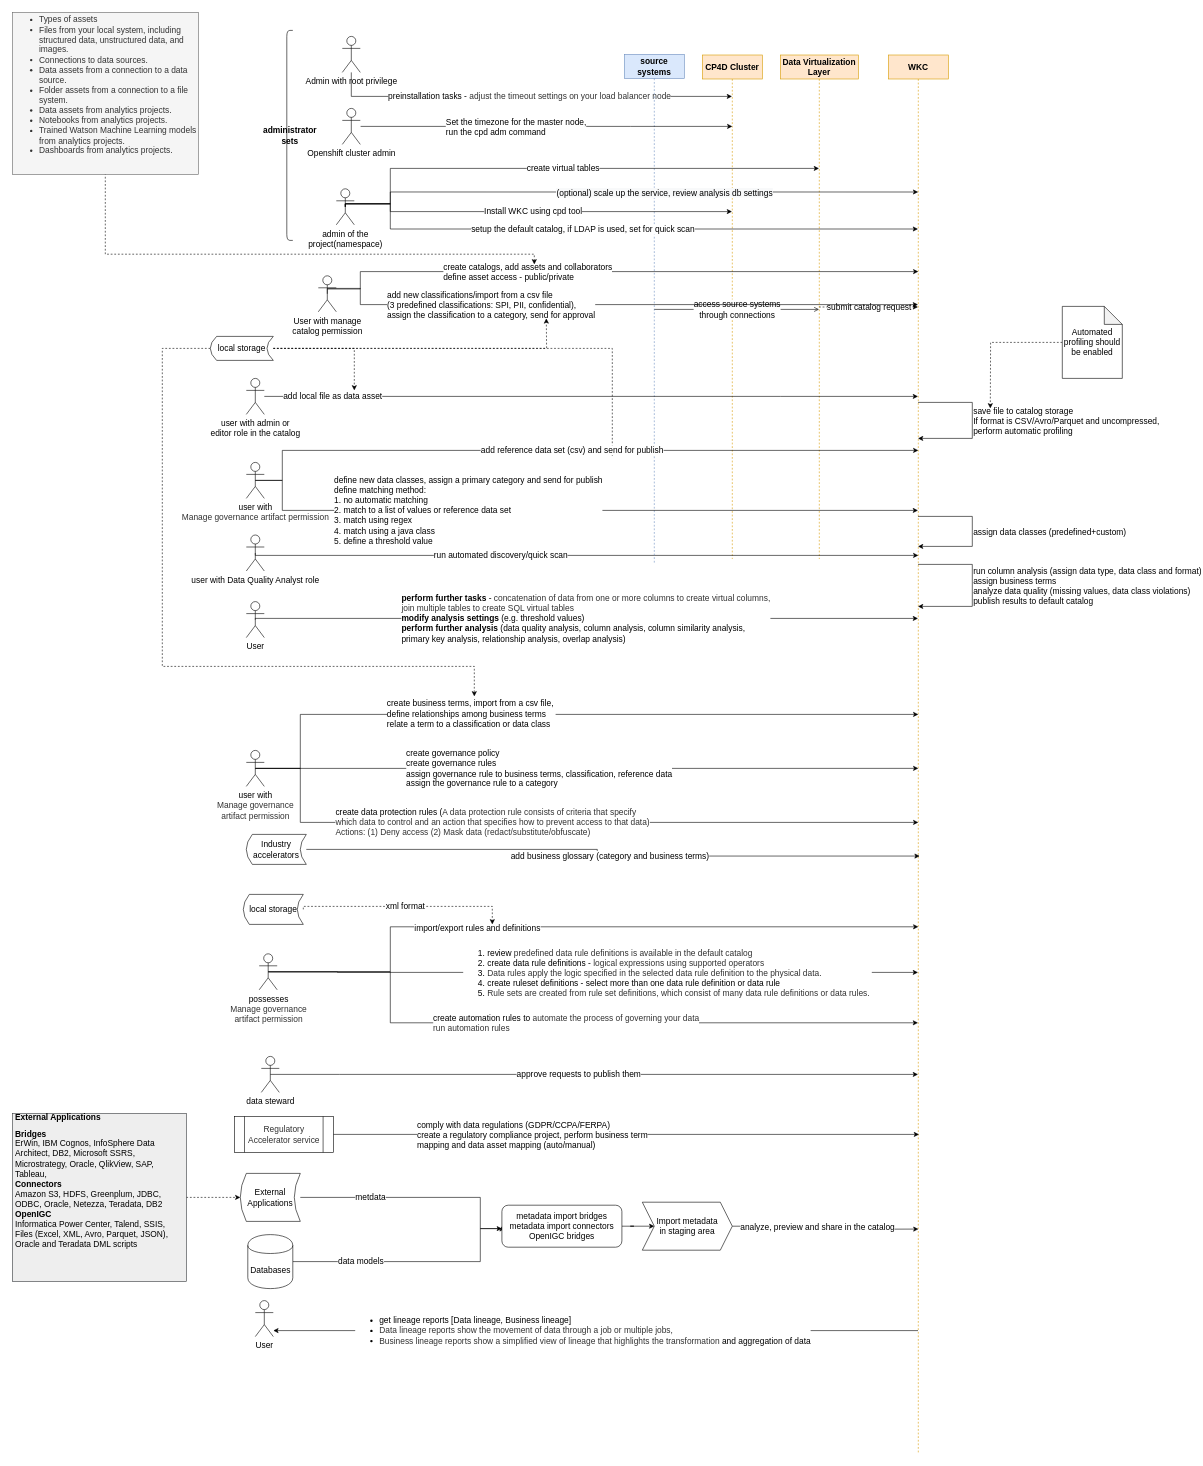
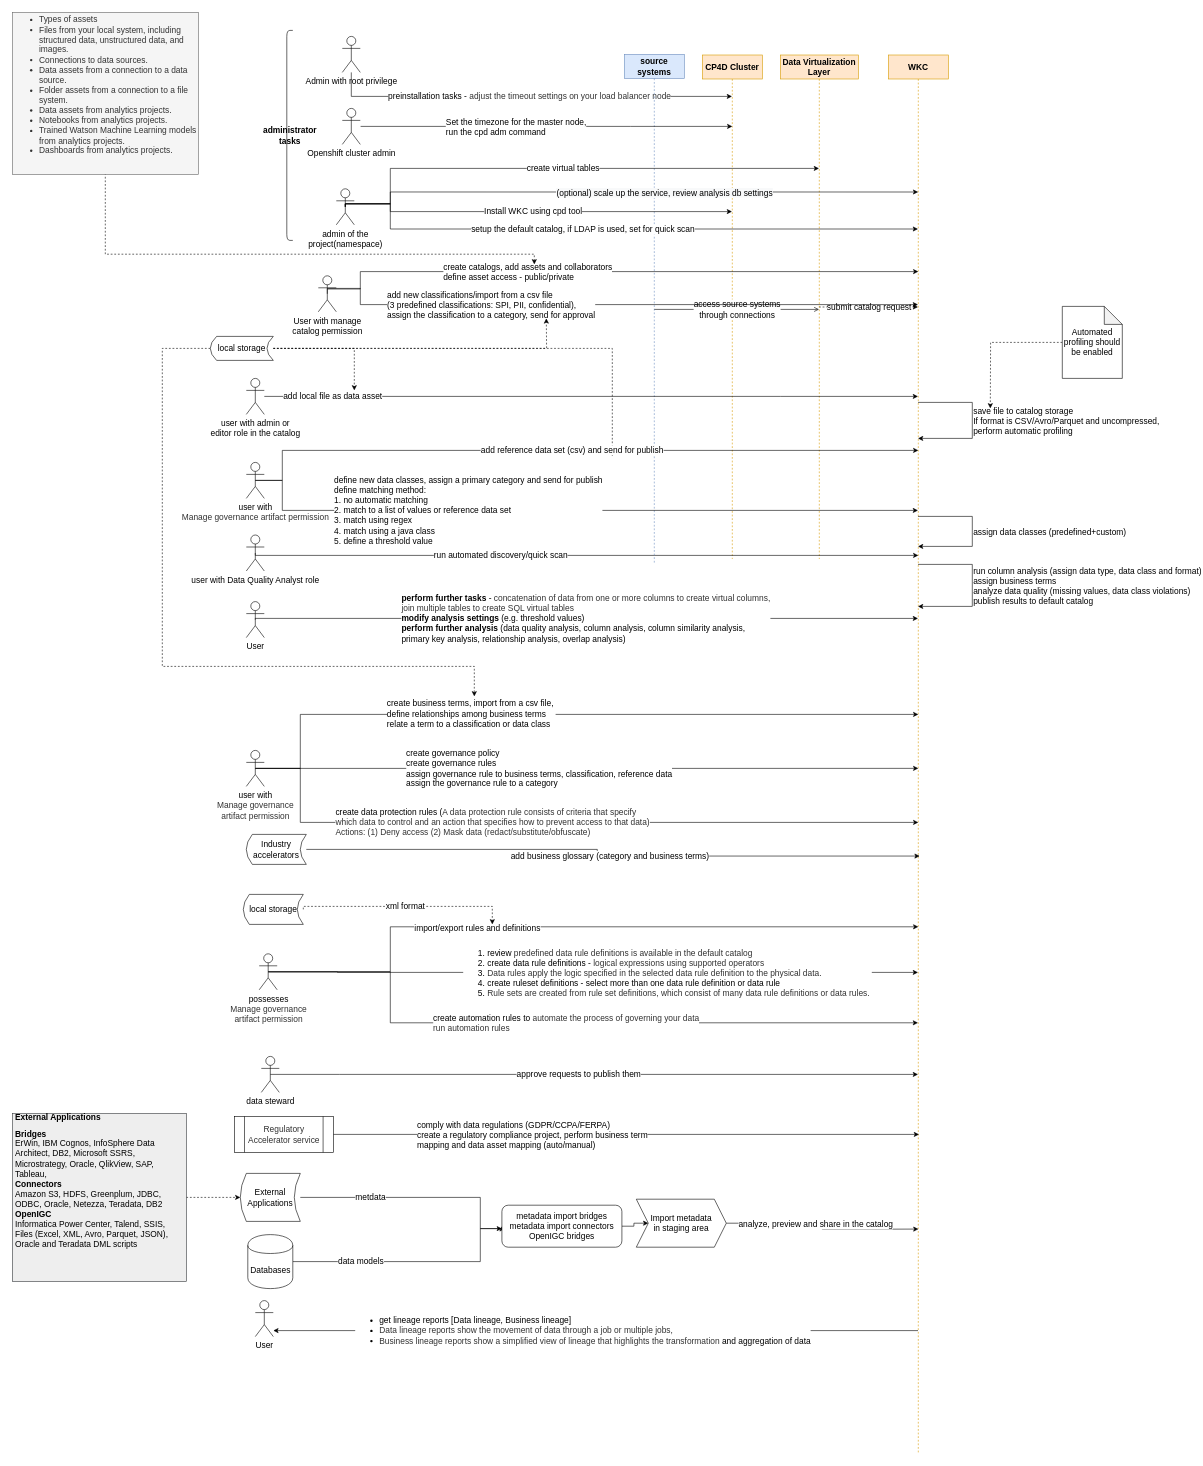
(290, 135) -> (290, 135)
(687, 1226) -> (681, 1223)
